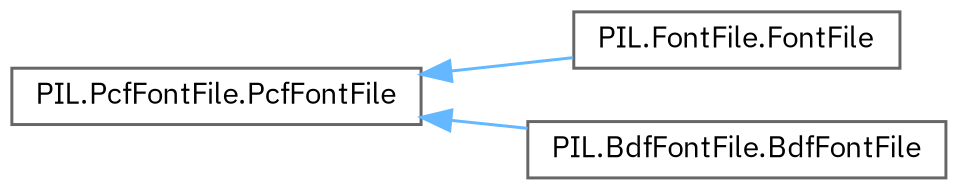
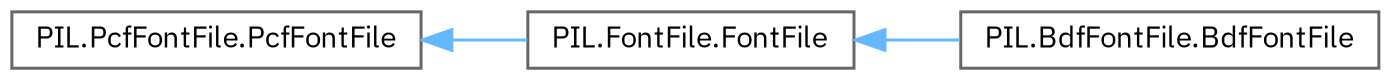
(489, 124) -> (923, 40)
